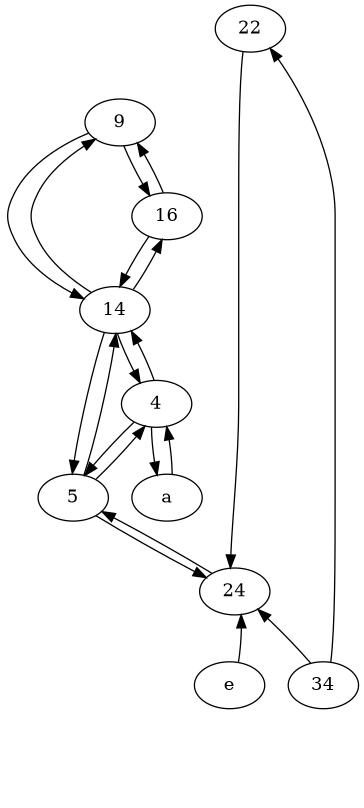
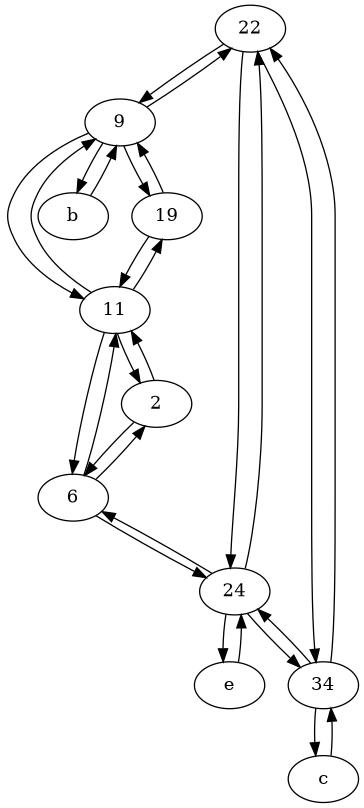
none -> (186, 69)
none -> (184, 82)
none -> (73, 216)
(167, 216) -> (167, 216)
(115, 310) -> (115, 310)
none -> (262, 317)
none -> (312, 345)
(157, 404) -> (157, 404)
(73, 498) -> (73, 498)
(167, 498) -> none
none -> (224, 631)
none -> (268, 636)
none -> (323, 779)
